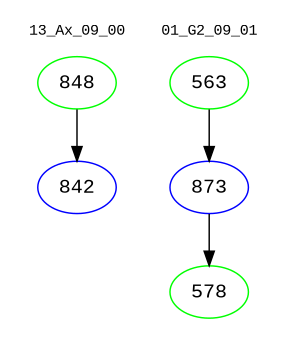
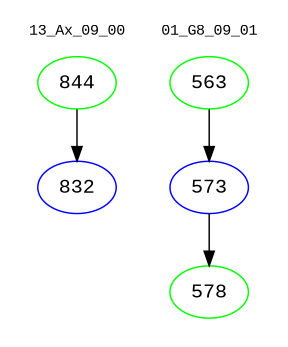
(210, 31) -> (210, 31)
(77, 83) -> (77, 83)
(77, 187) -> (77, 187)
(209, 187) -> (209, 187)
